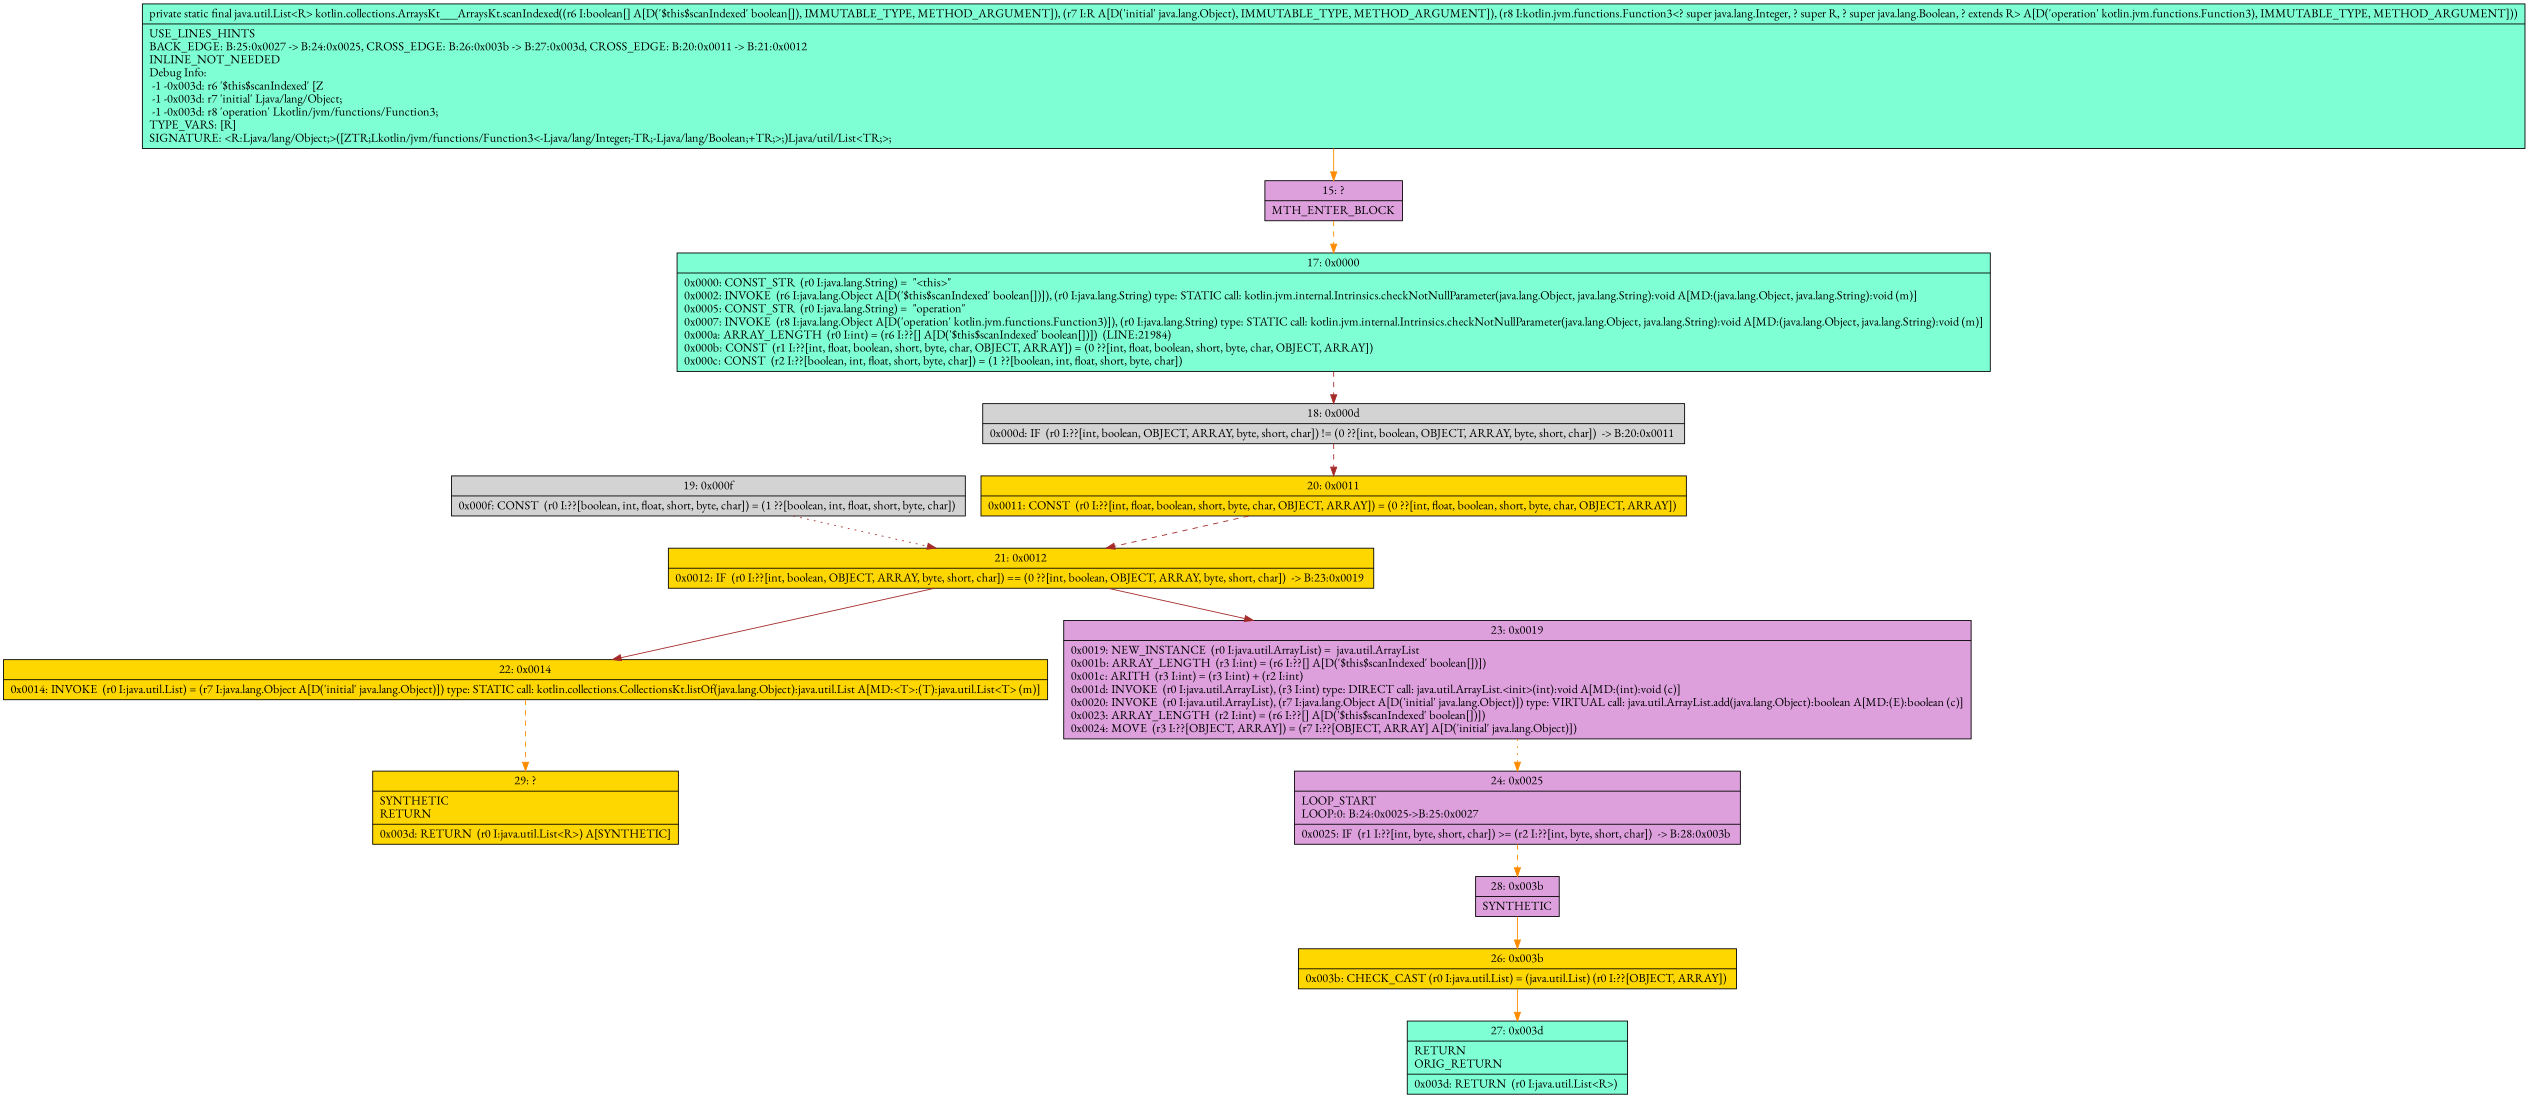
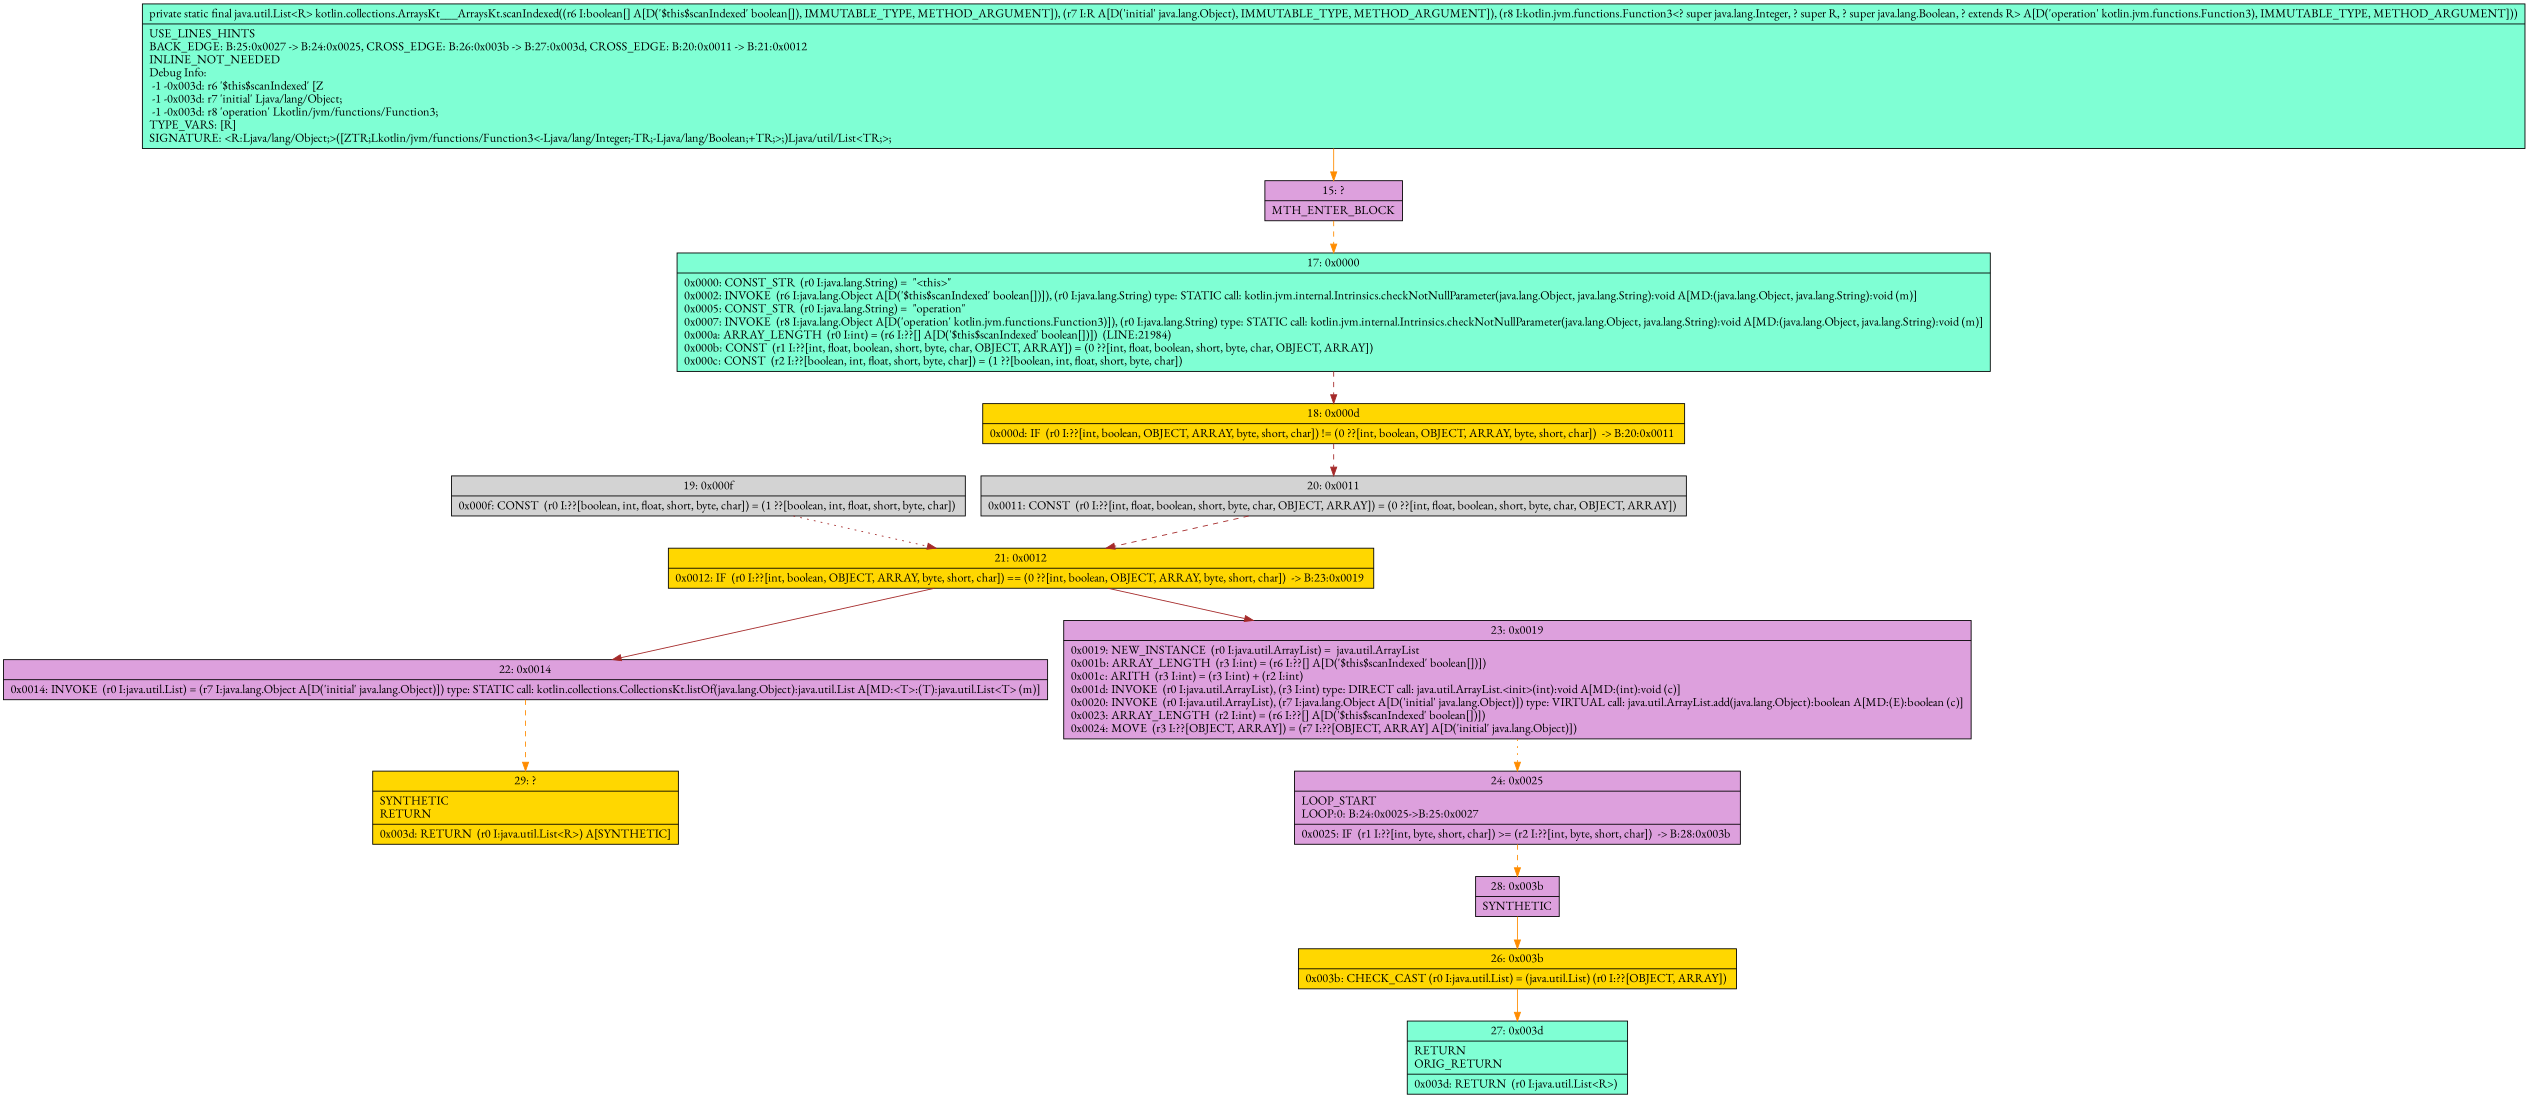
(1334, 424) -> (1334, 424)
(1334, 496) -> (1334, 496)
(526, 680) -> (526, 680)
